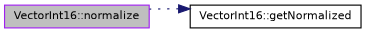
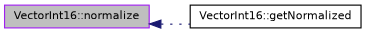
(164, 9) -> (176, 24)
